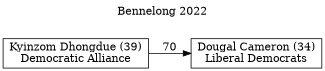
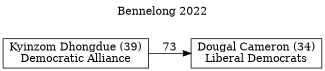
(170, 48) -> (170, 48)
